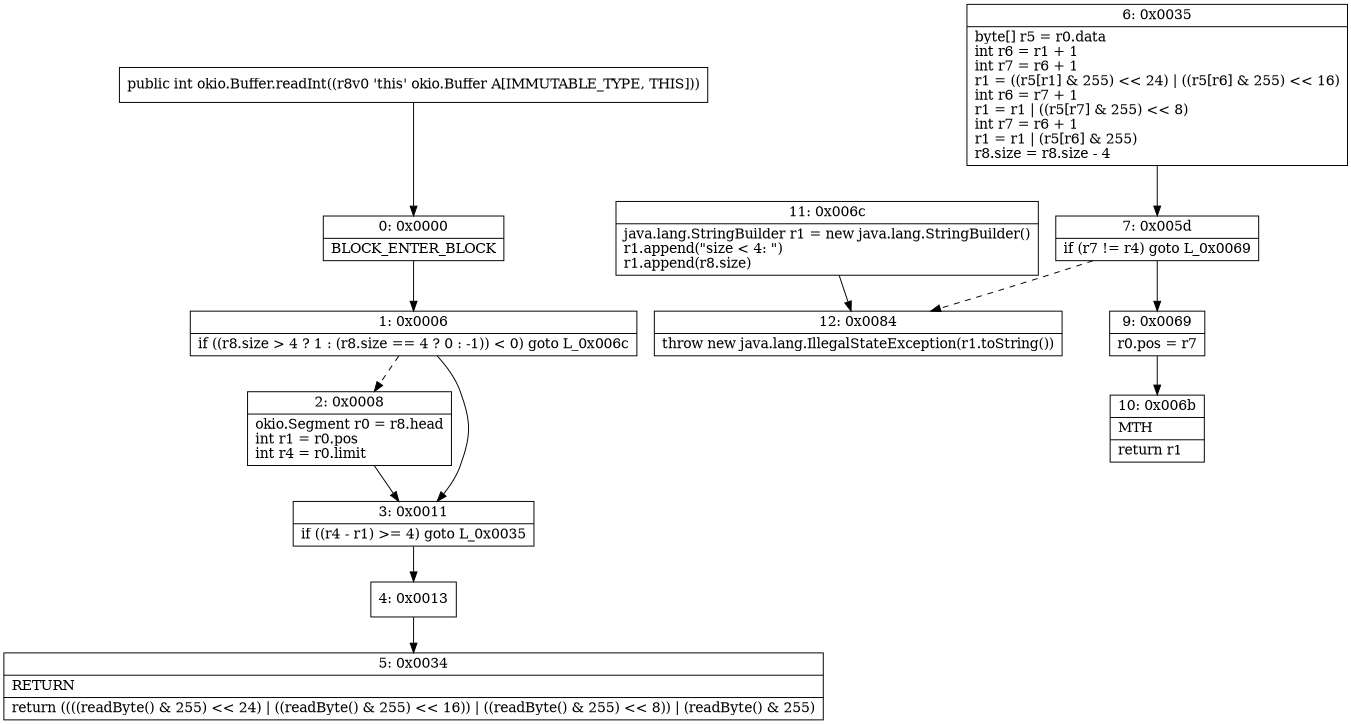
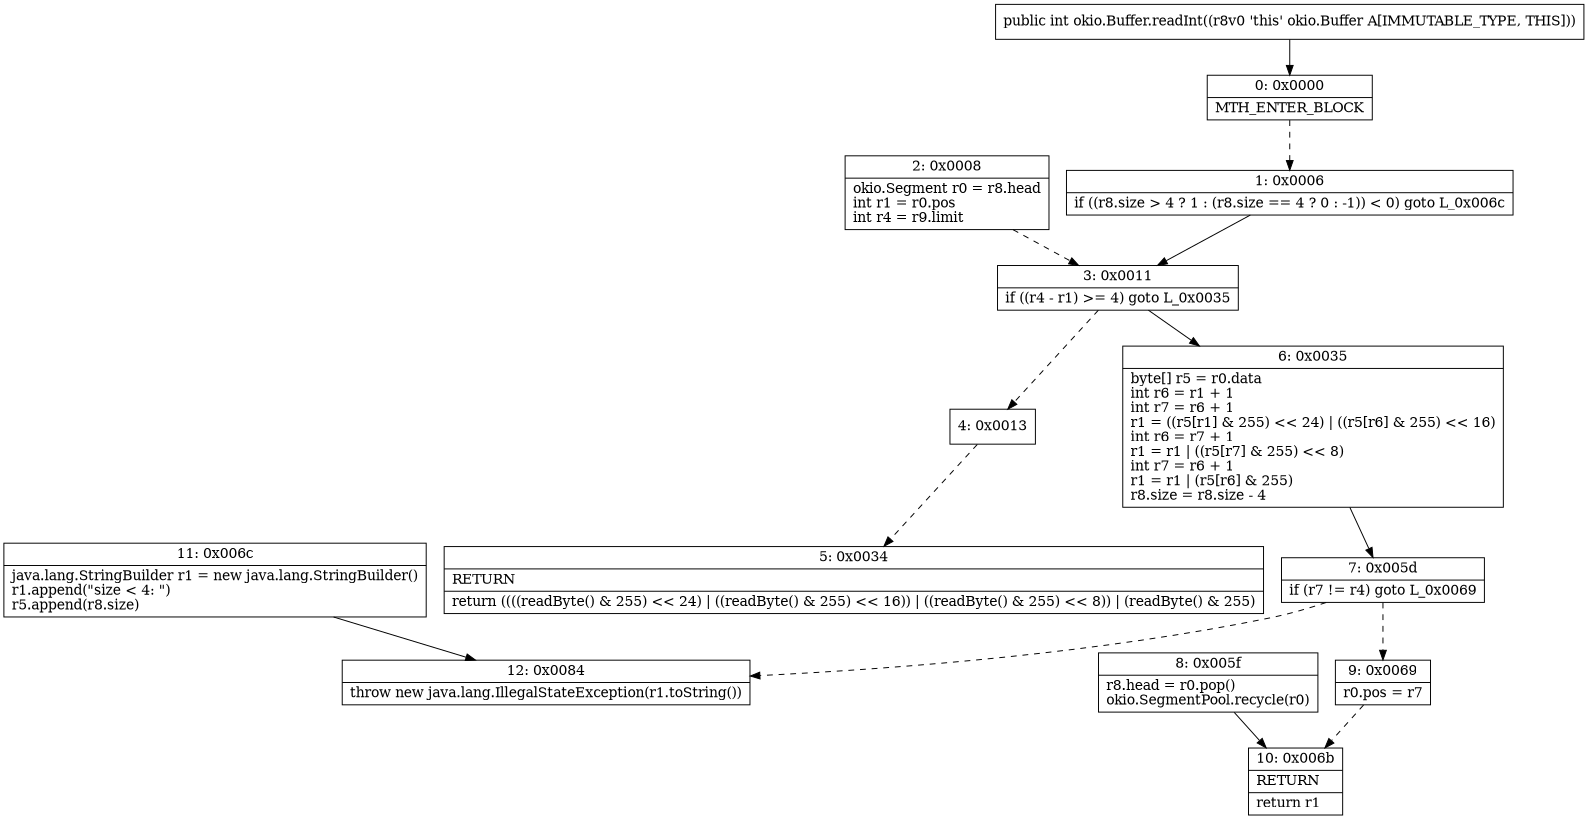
(414, 249) -> (1290, 108)
(688, 264) -> (76, 605)
(414, 281) -> (1290, 140)
(1157, 281) -> (1383, 626)
none -> (1170, 325)
(389, 370) -> none
(1157, 371) -> (1348, 723)
(1135, 428) -> (1288, 781)
(311, 454) -> (909, 218)
(384, 479) -> (1041, 245)
(414, 559) -> (1056, 356)
(414, 630) -> (934, 492)
none -> (1208, 682)
